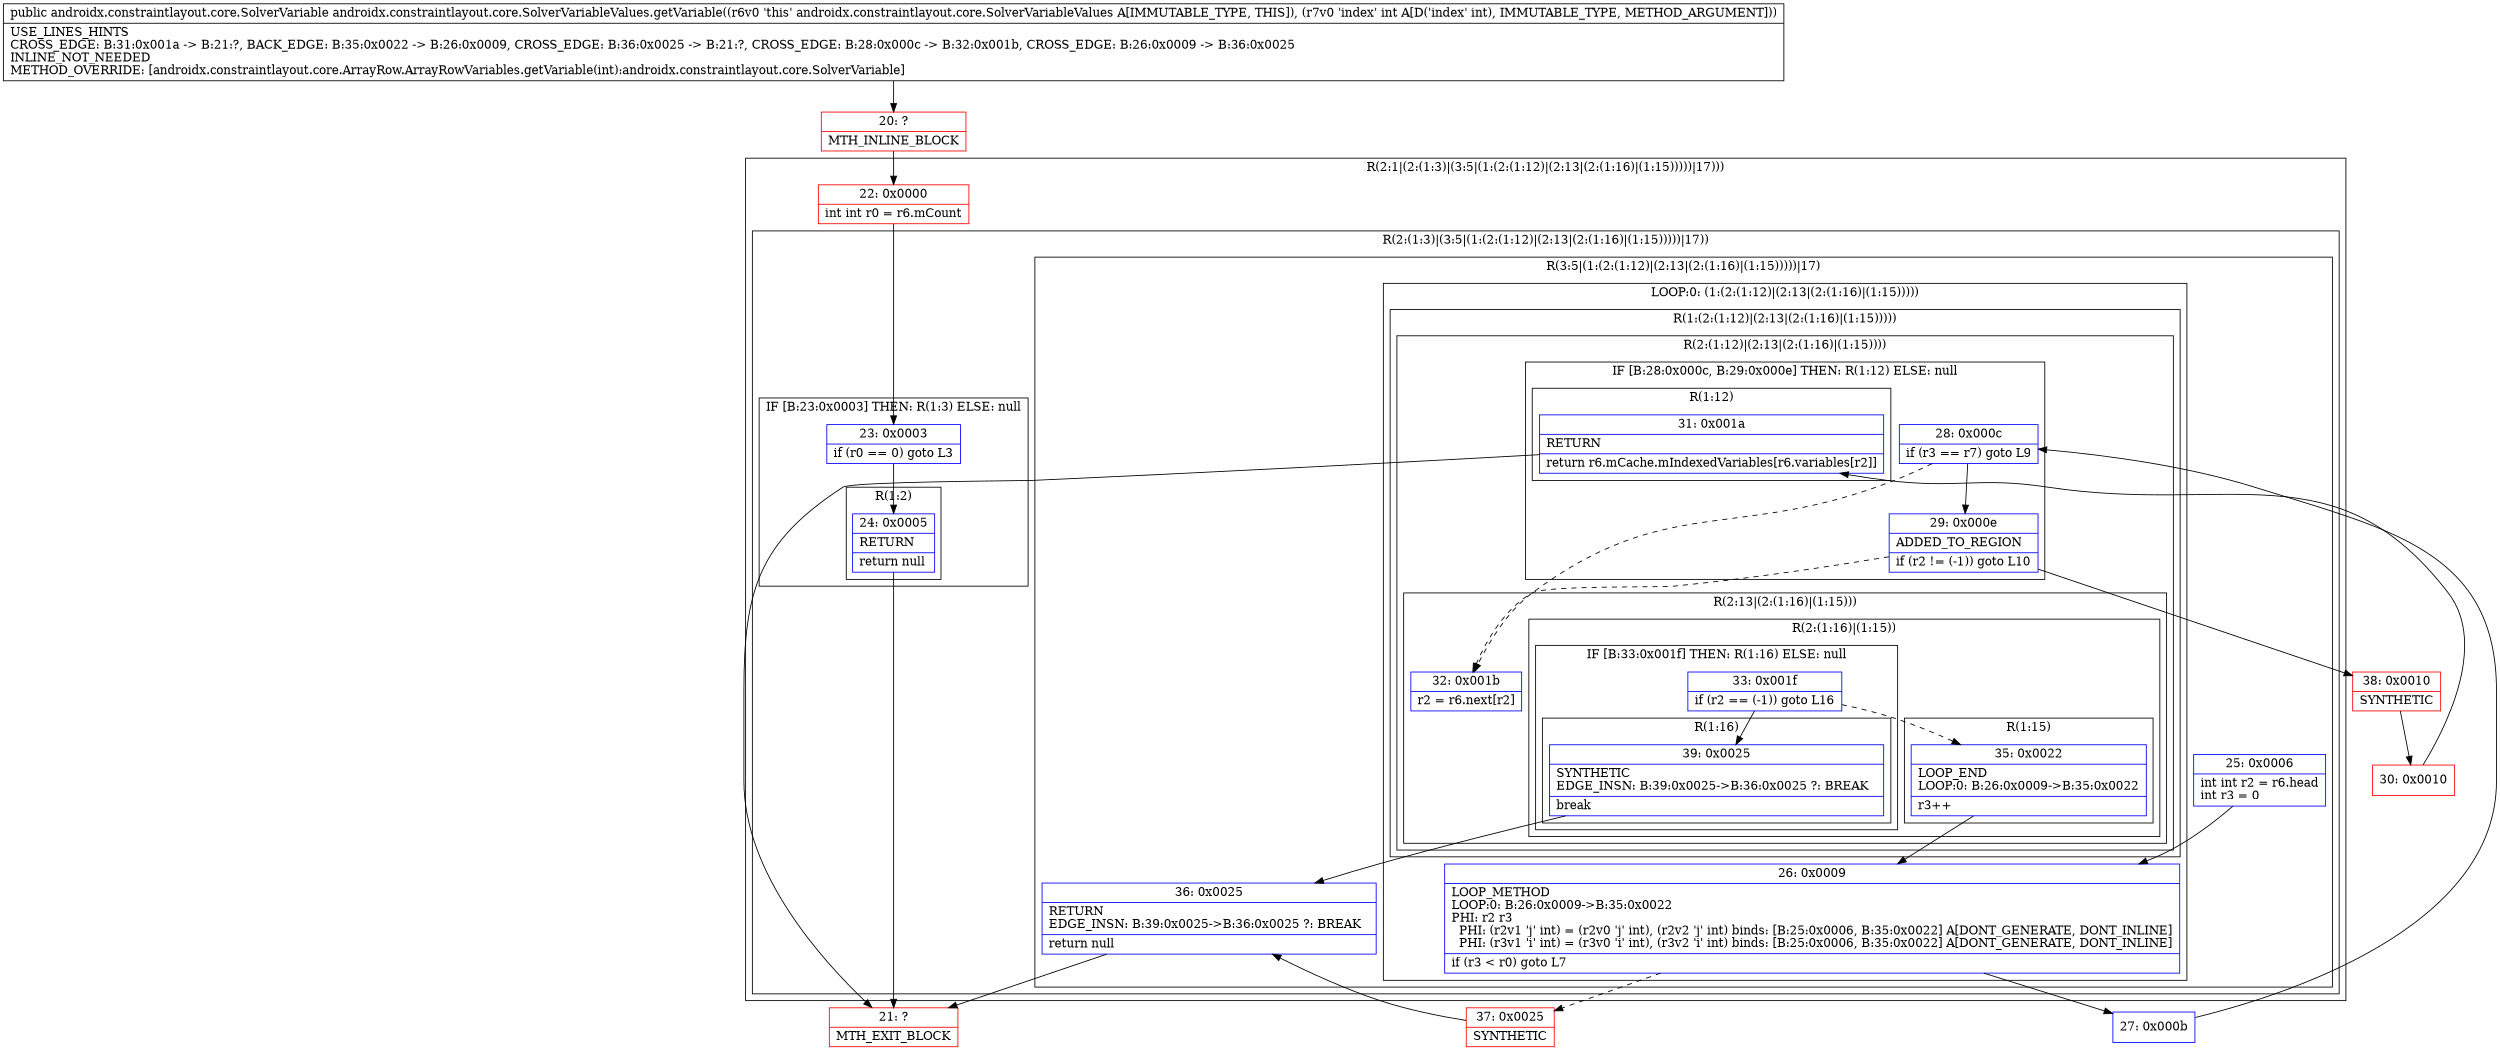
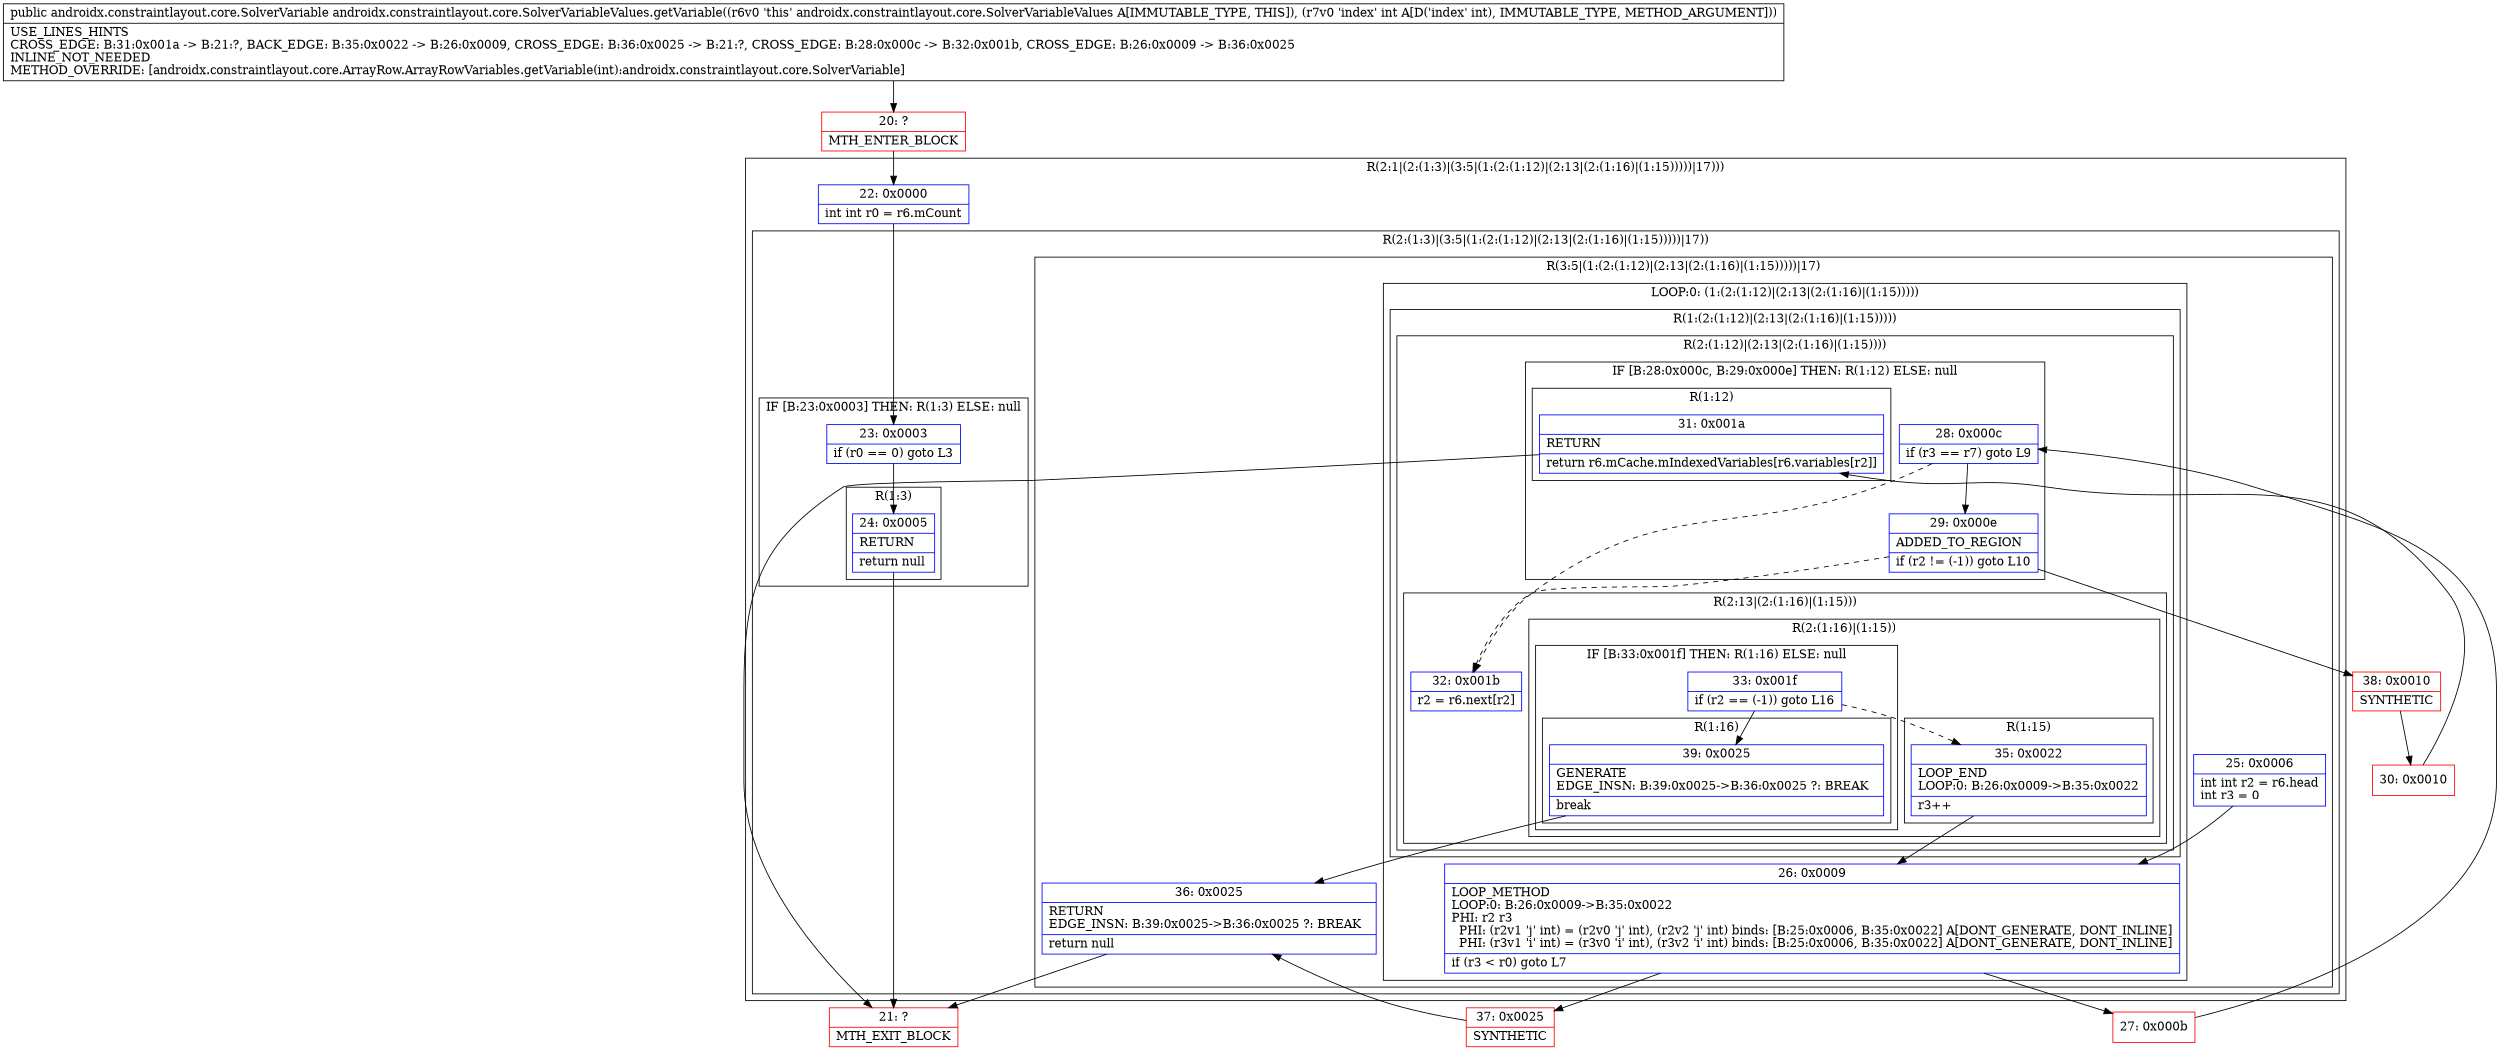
(894, 141) -> (894, 141)
(894, 204) -> (894, 204)
(894, 497) -> (894, 497)
(1594, 774) -> (1592, 774)
(1612, 991) -> (1612, 991)
(2154, 1027) -> (2154, 1027)
